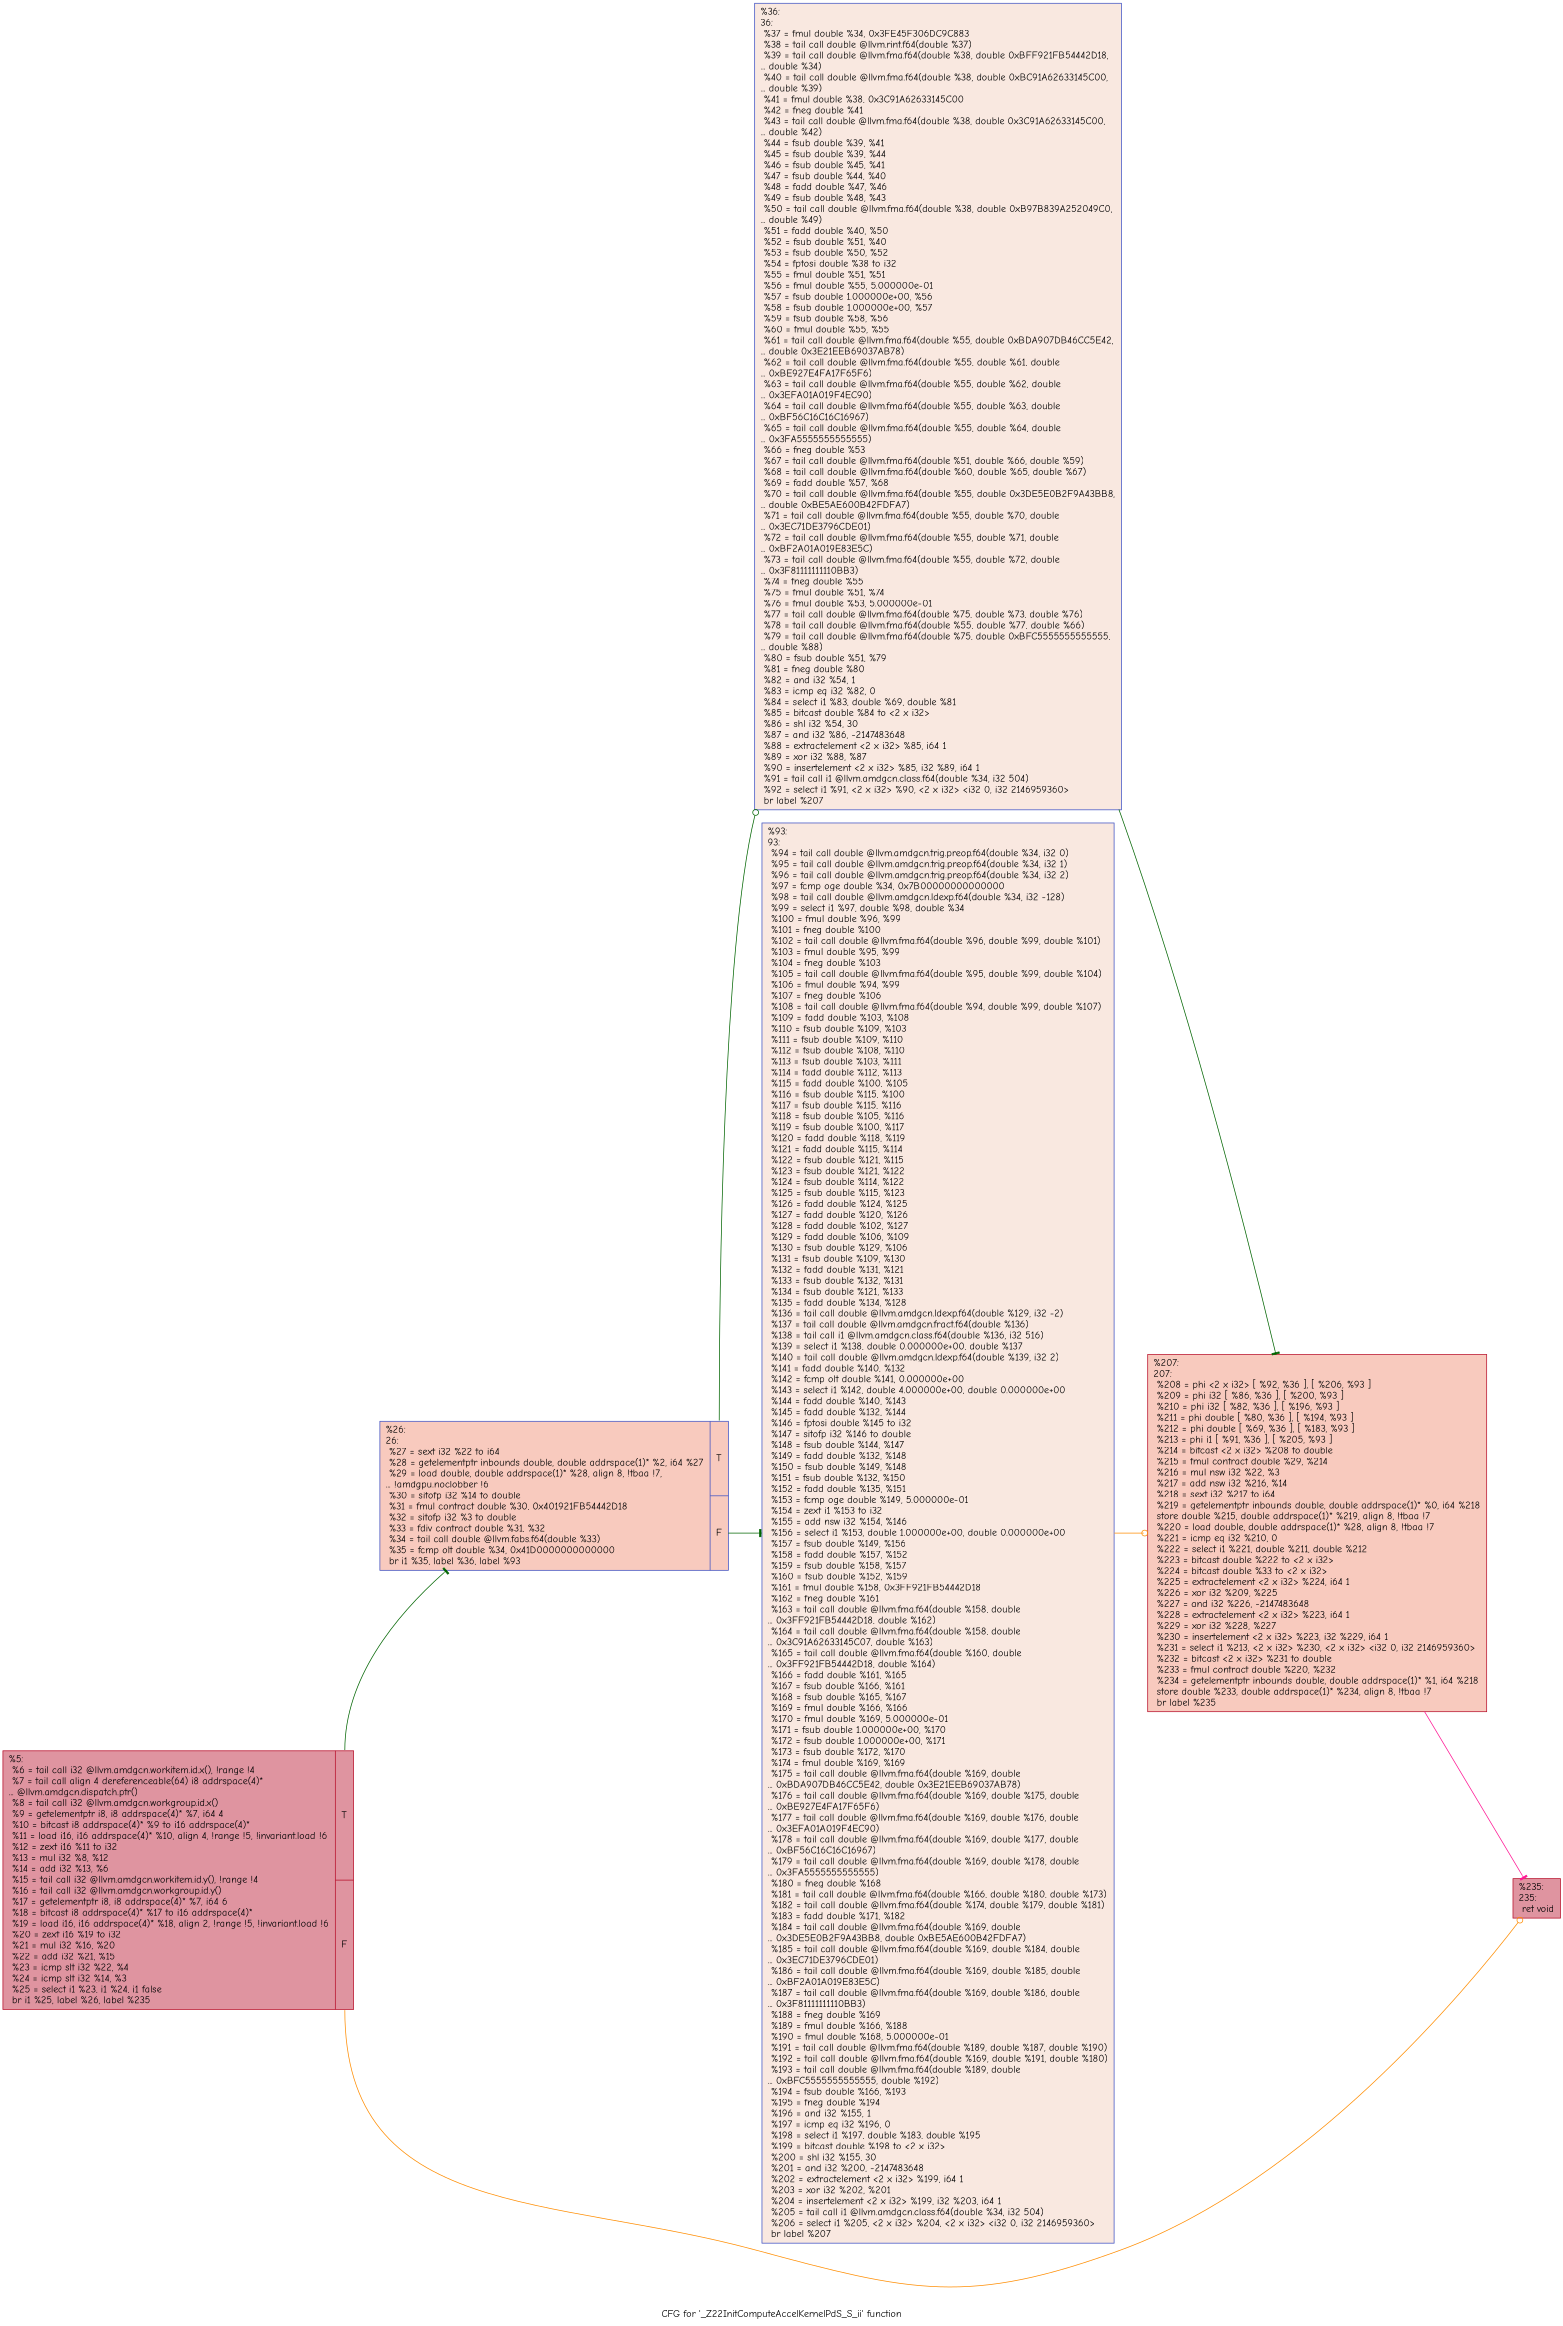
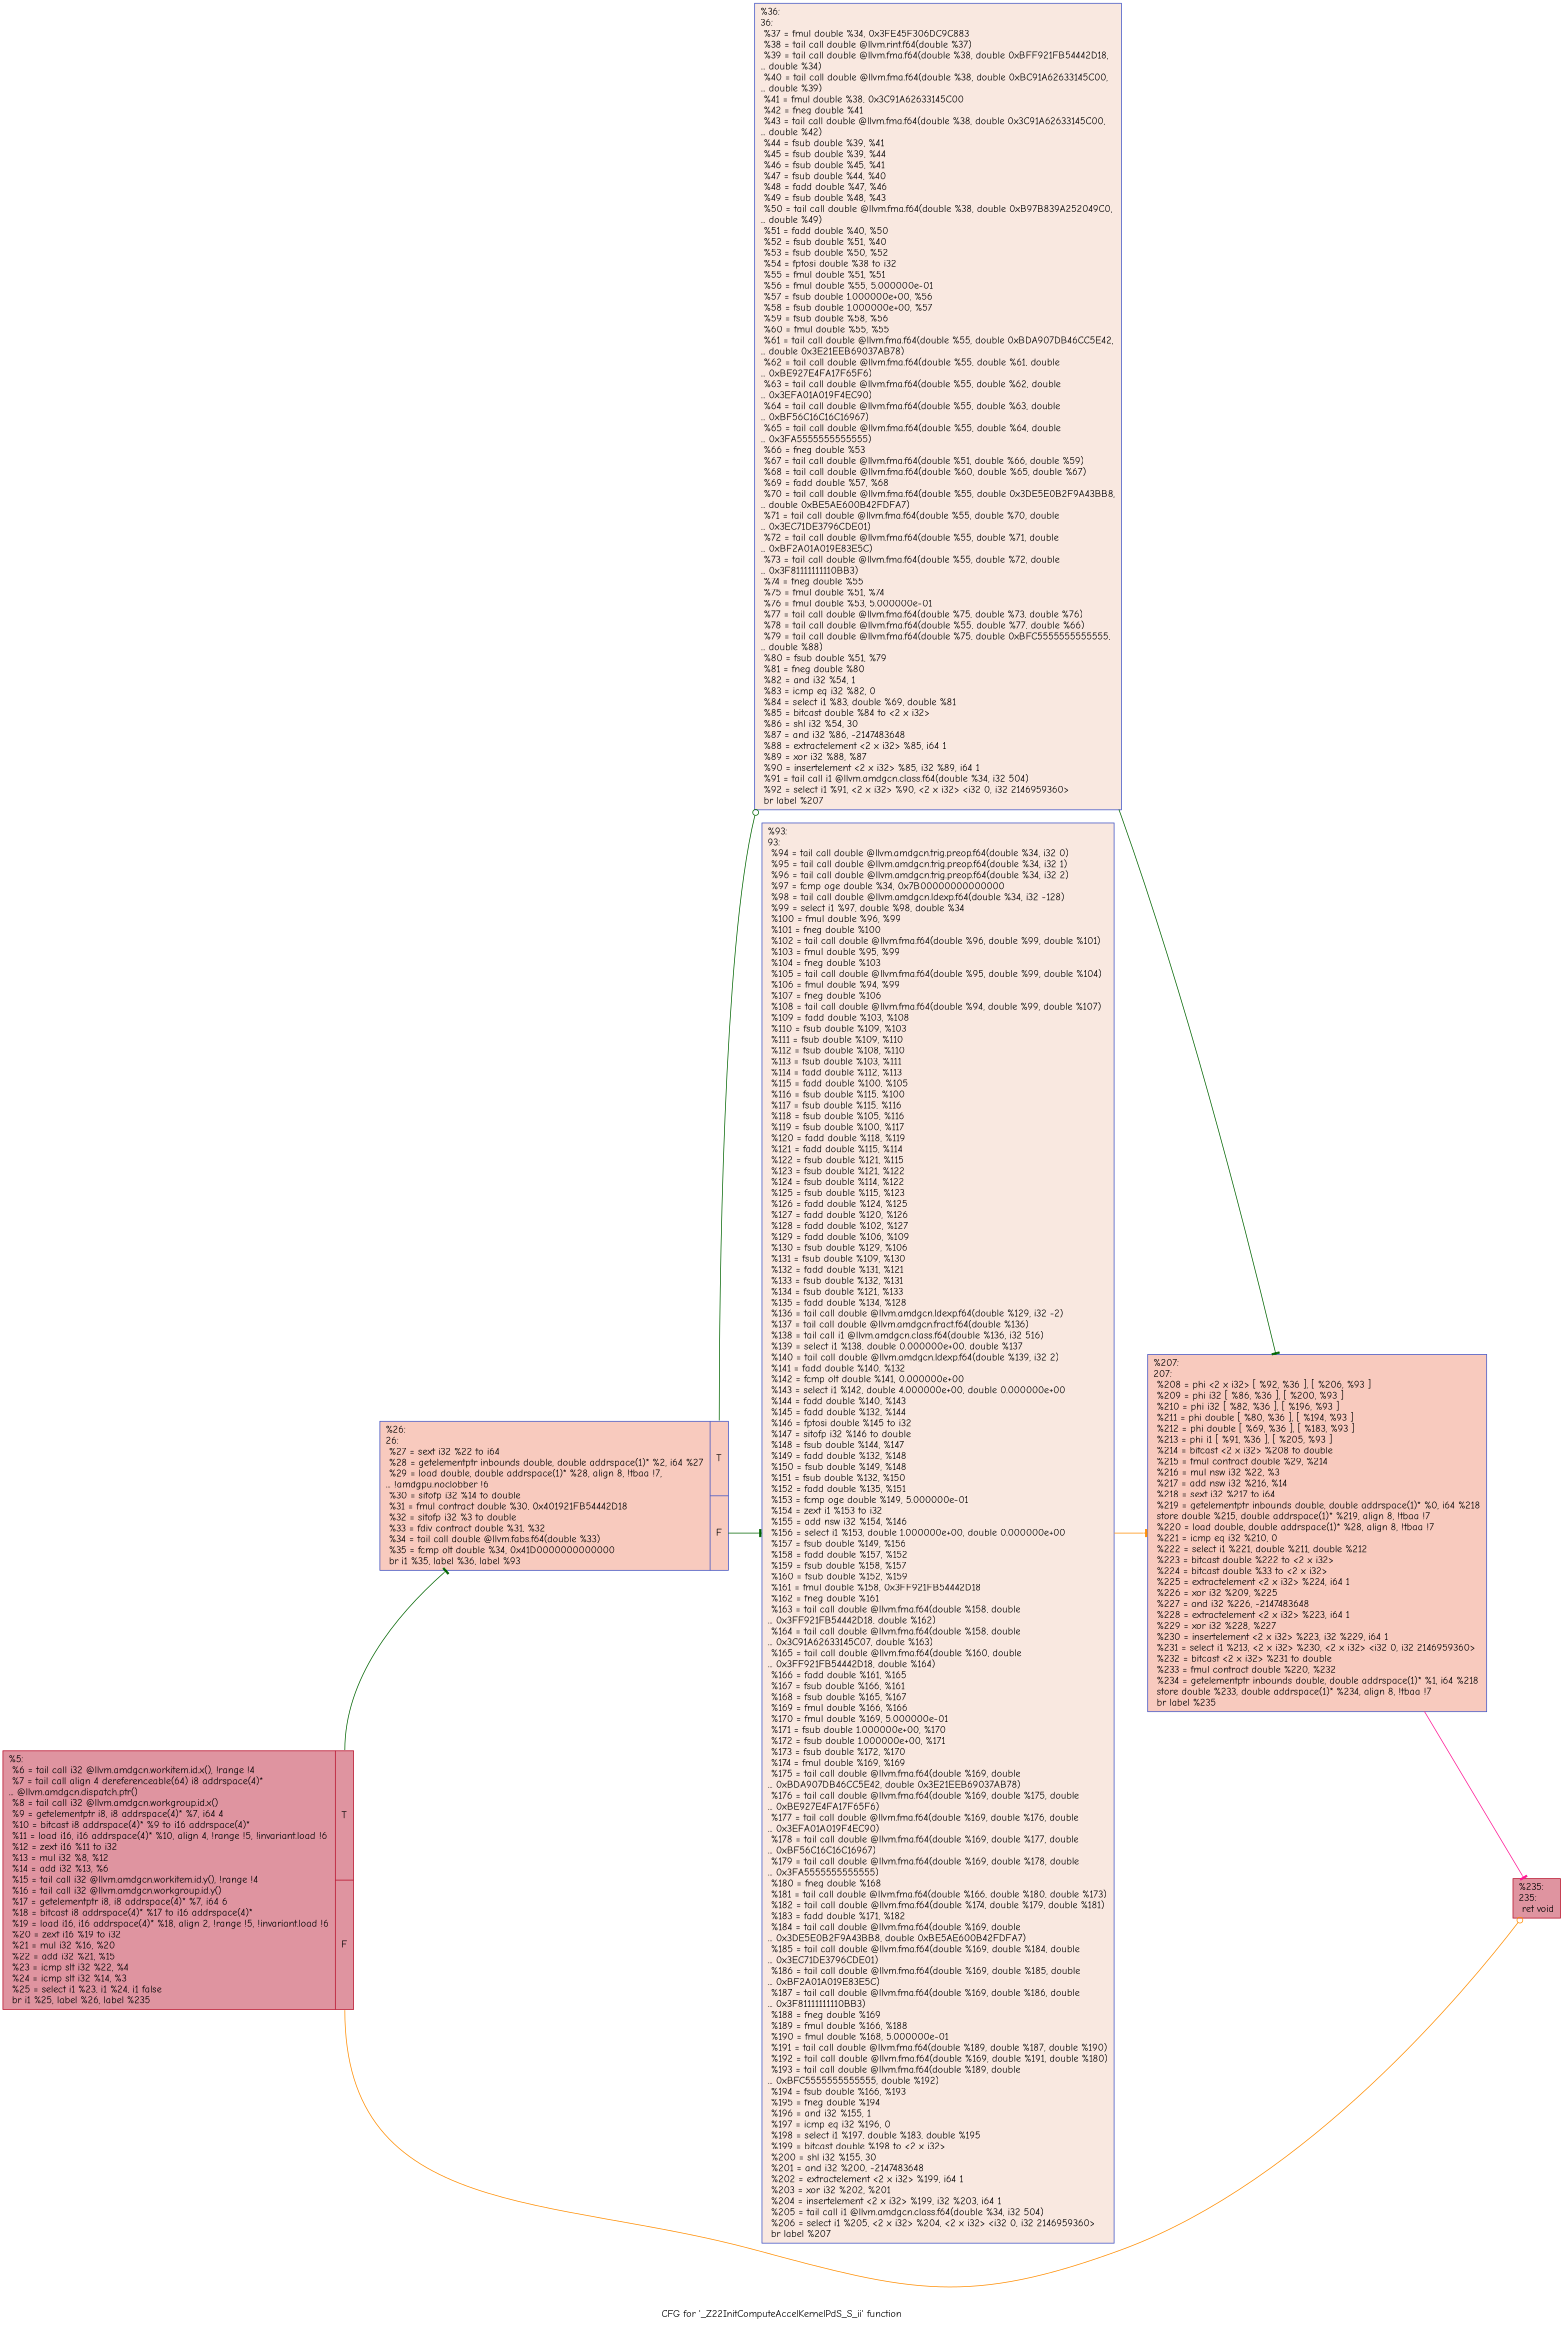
(1129, 1533) -> (1129, 1533)
(1317, 1533) -> (1317, 1533)
